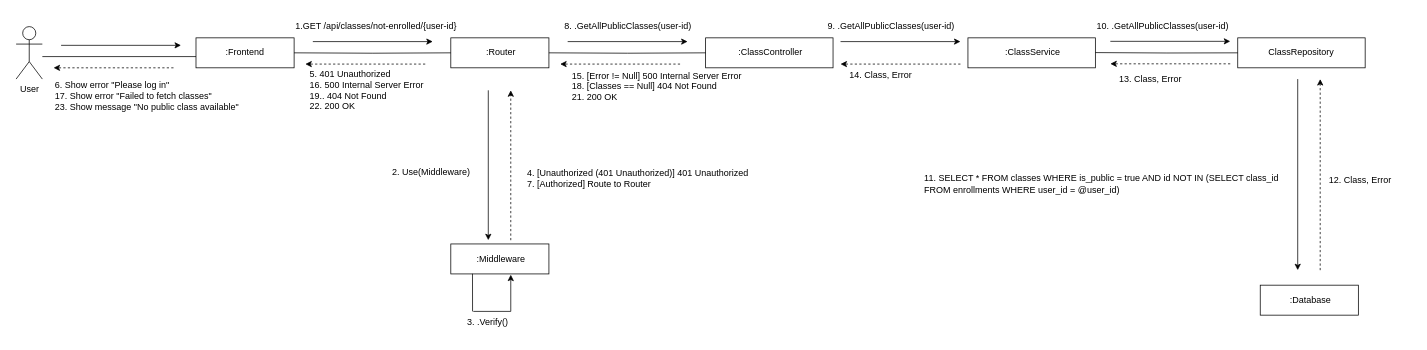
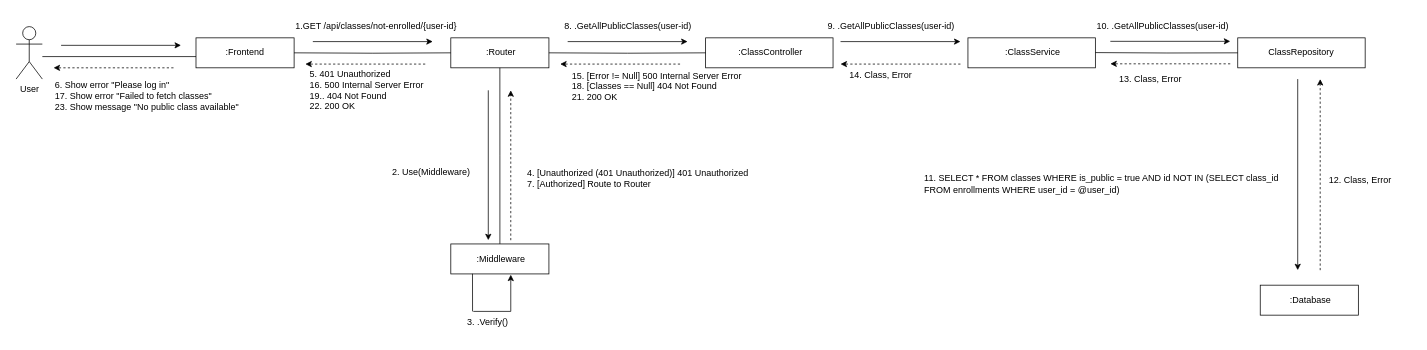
none -> (500, 156)
